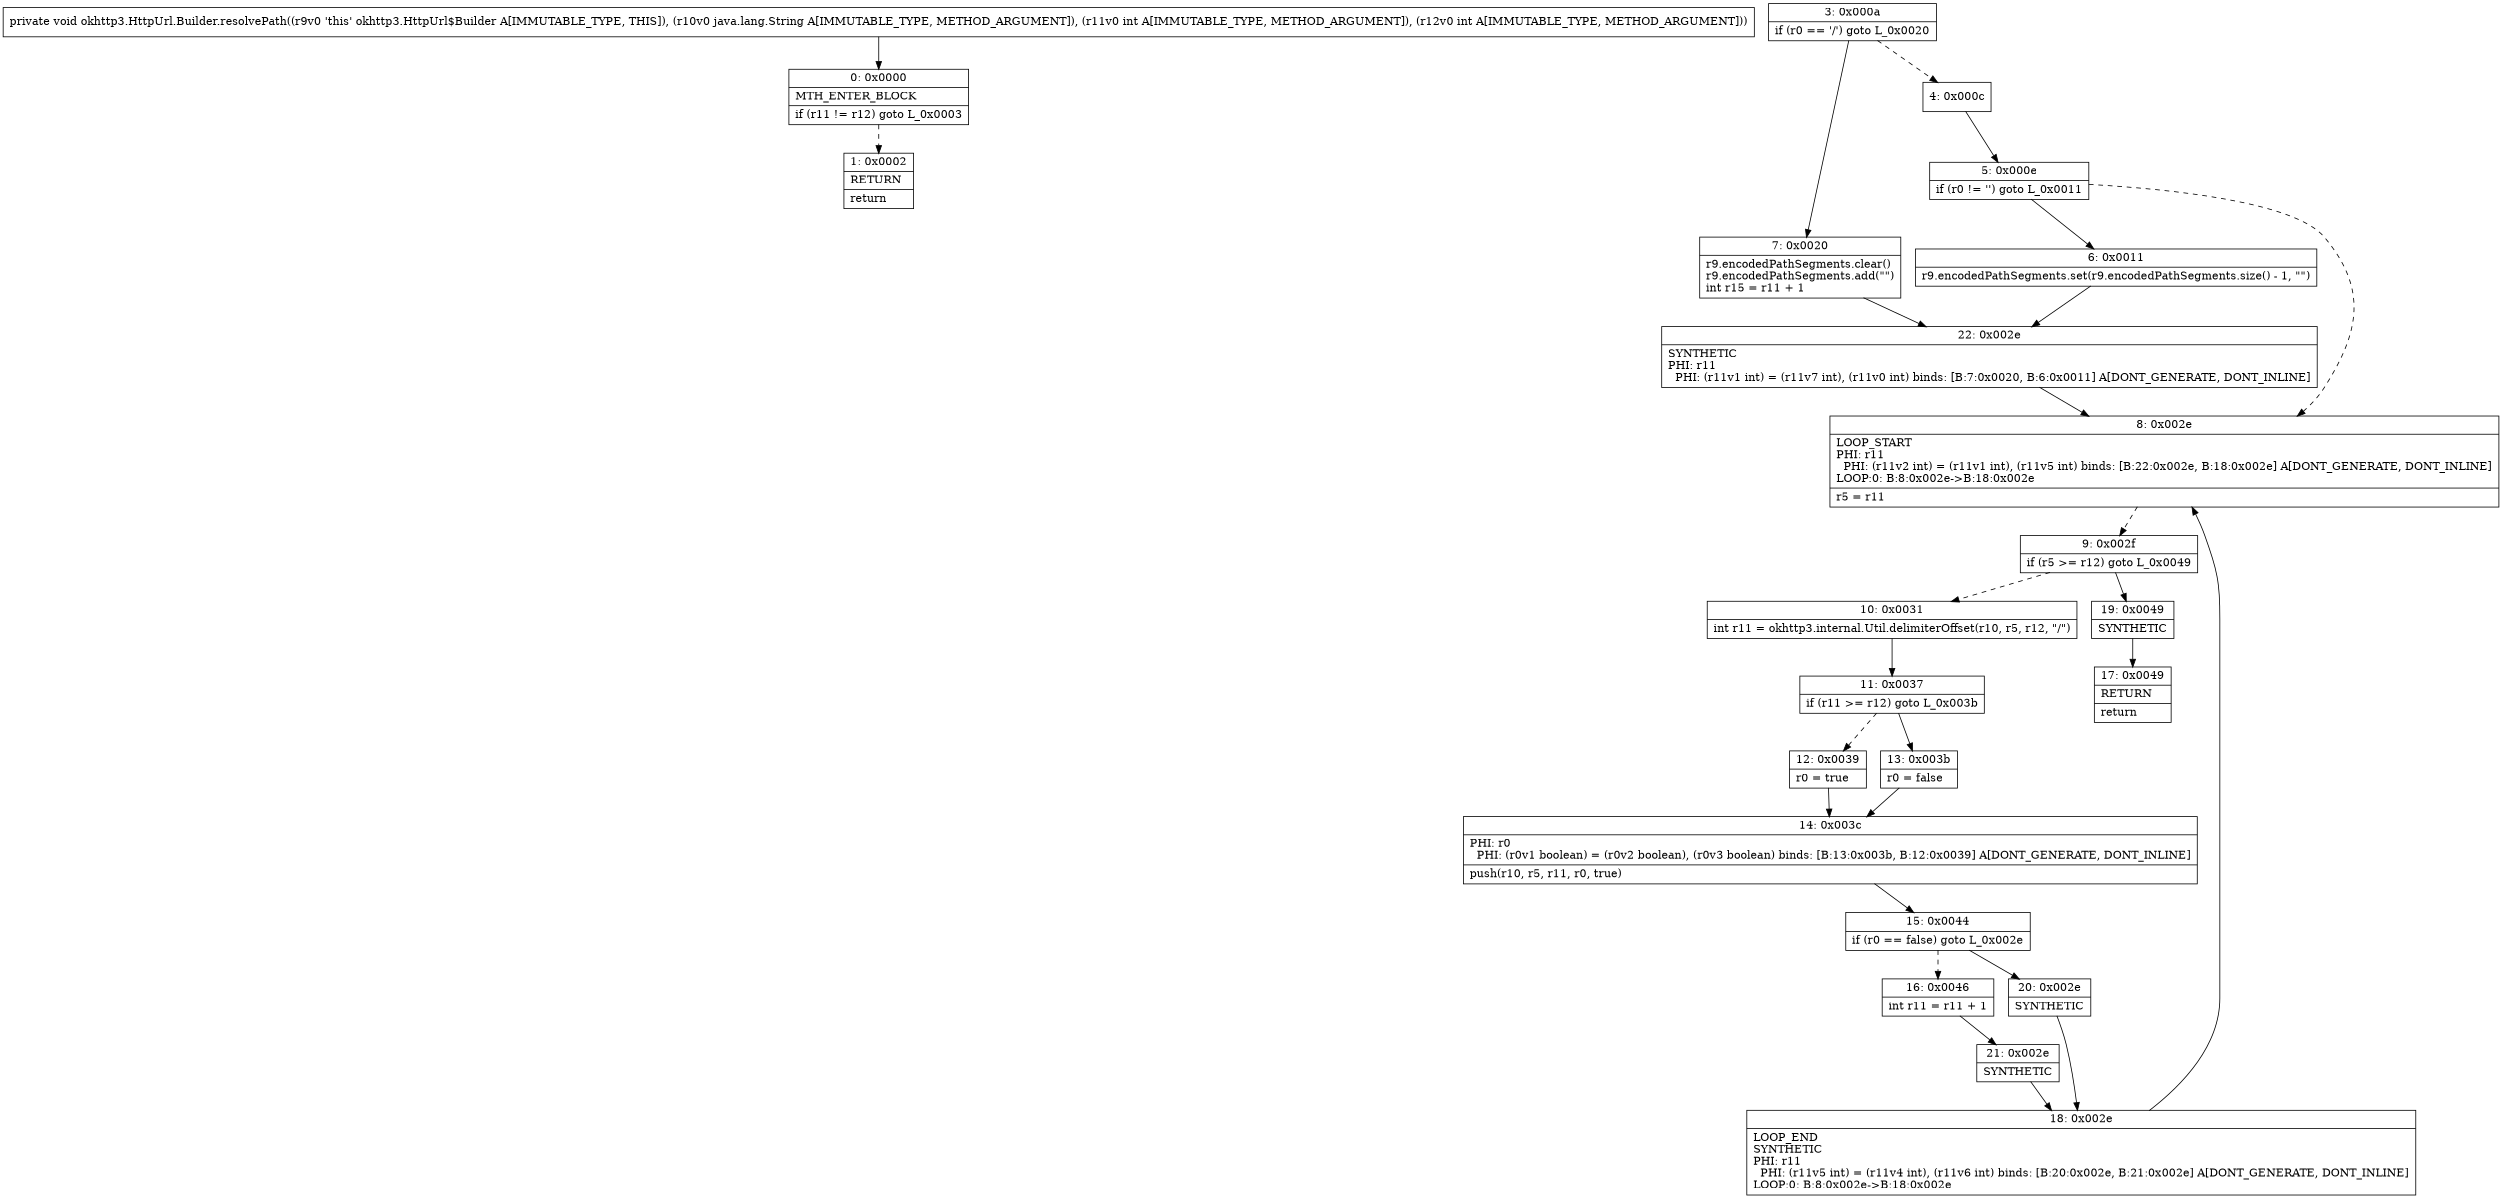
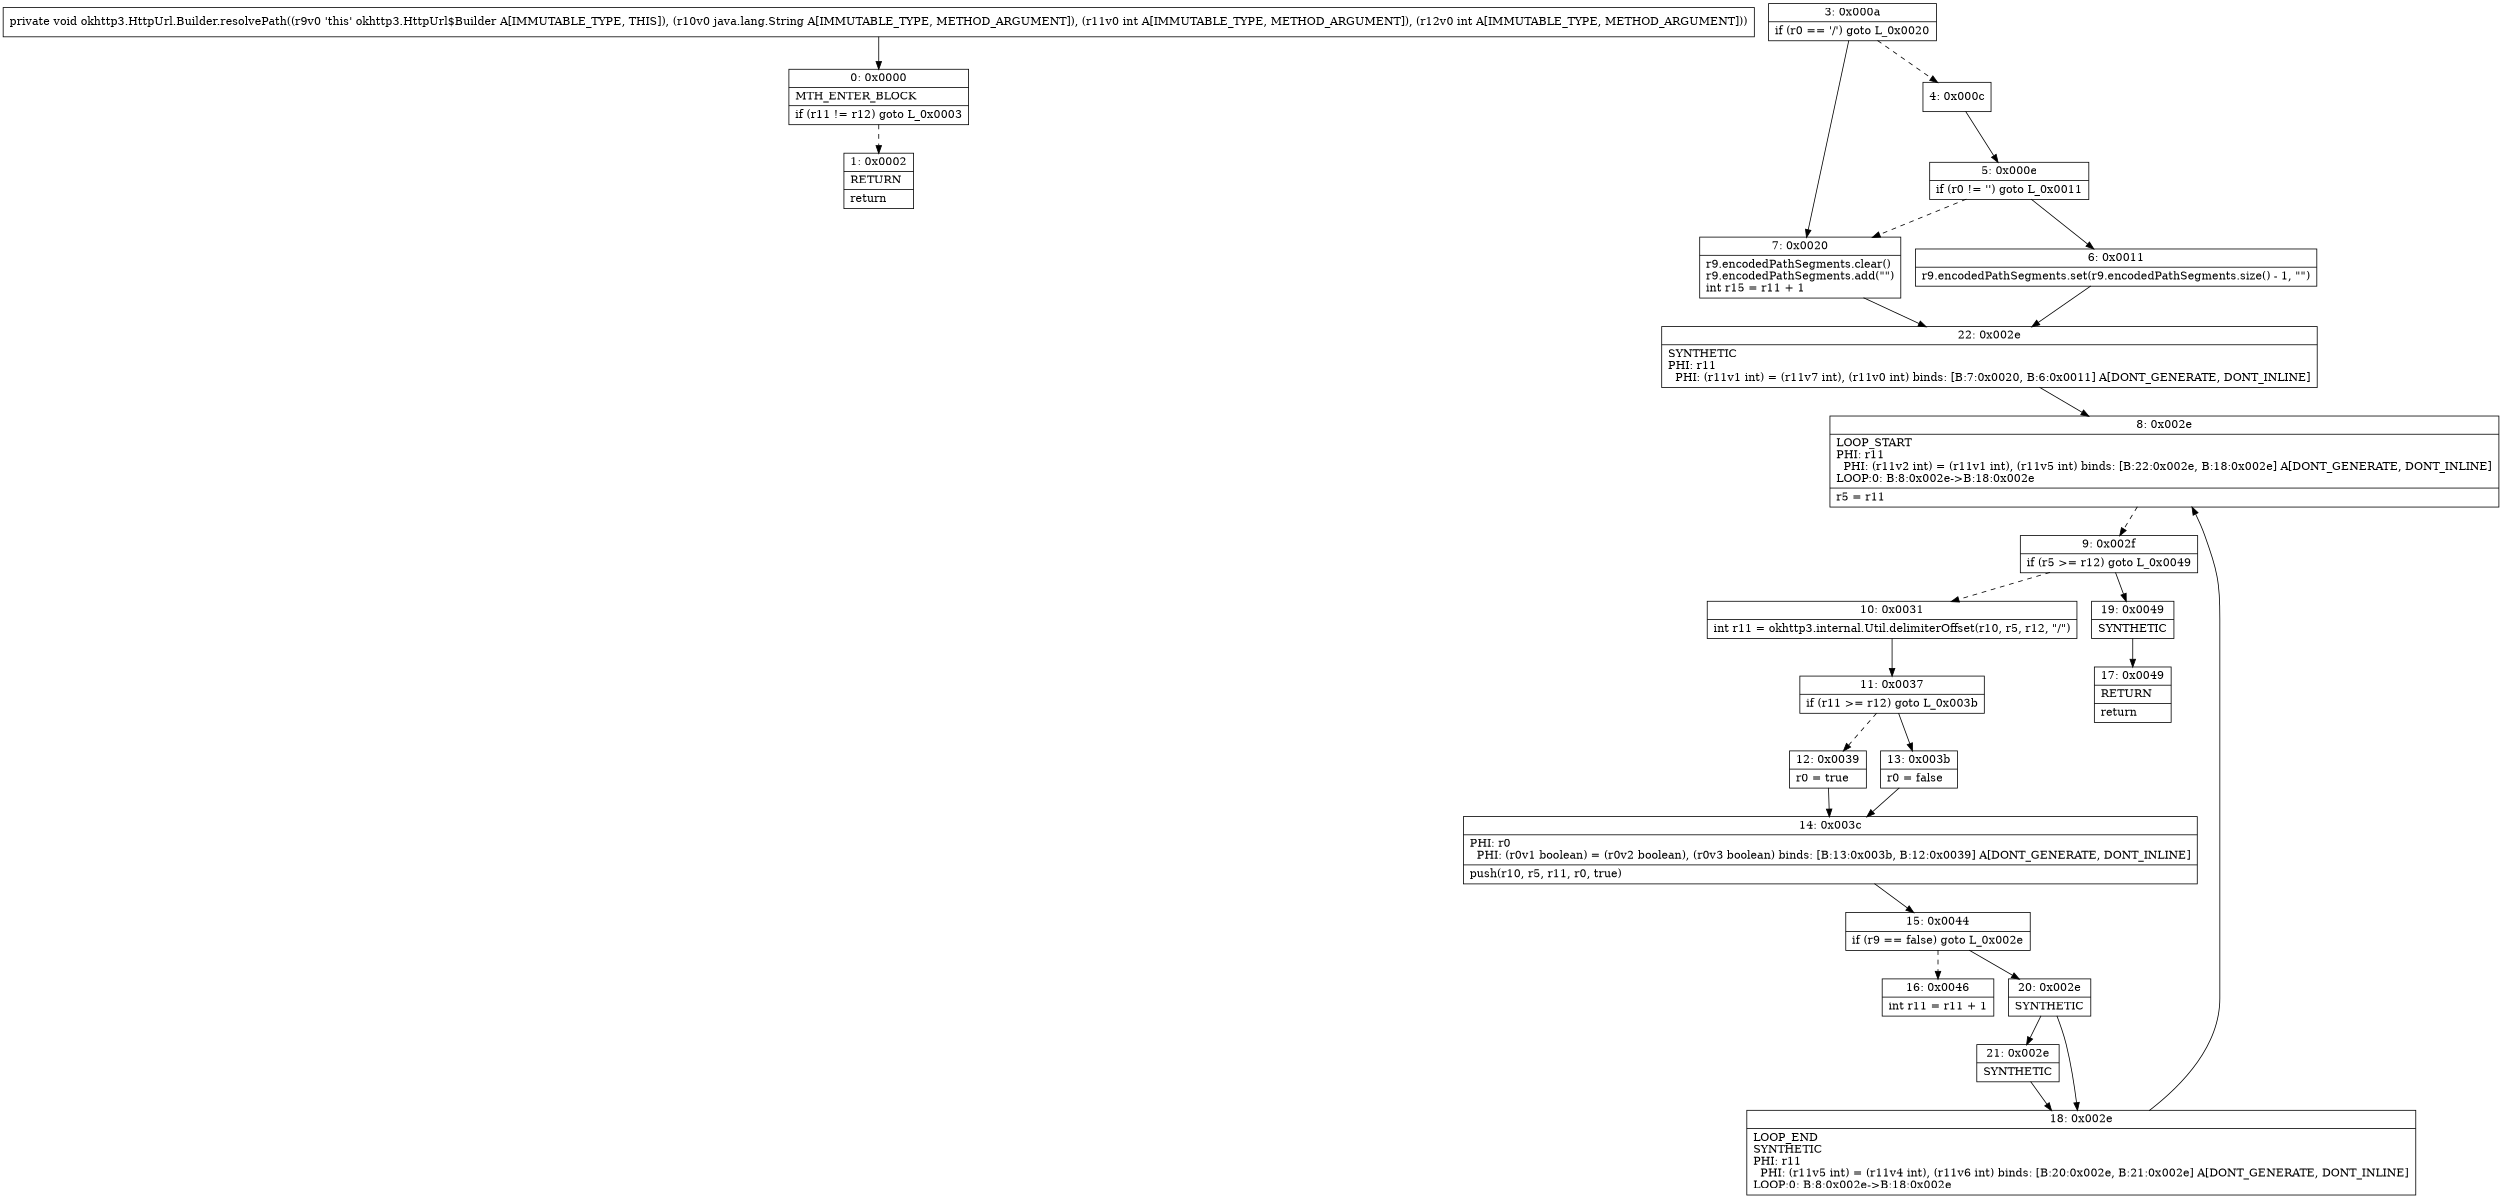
(2305, 223) -> (1923, 217)
(1938, 940) -> (1938, 940)
(1975, 1028) -> (2036, 1027)
